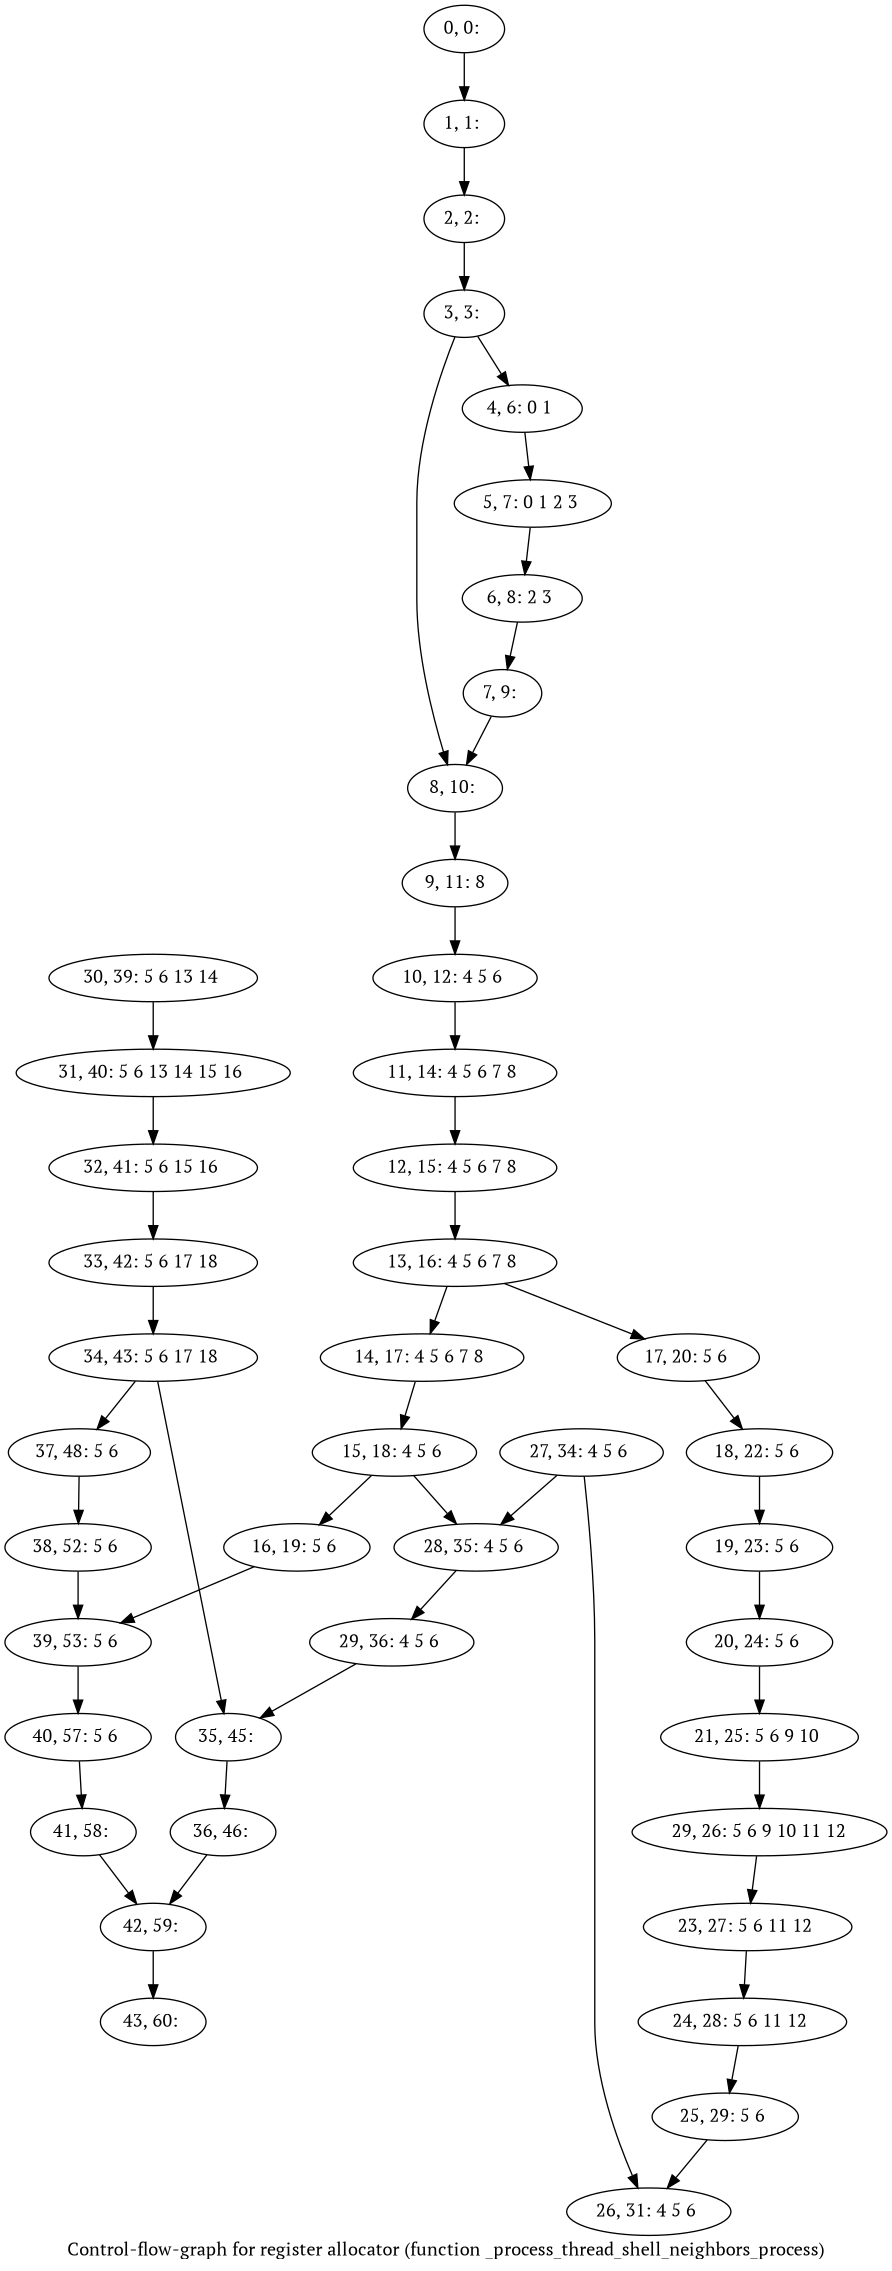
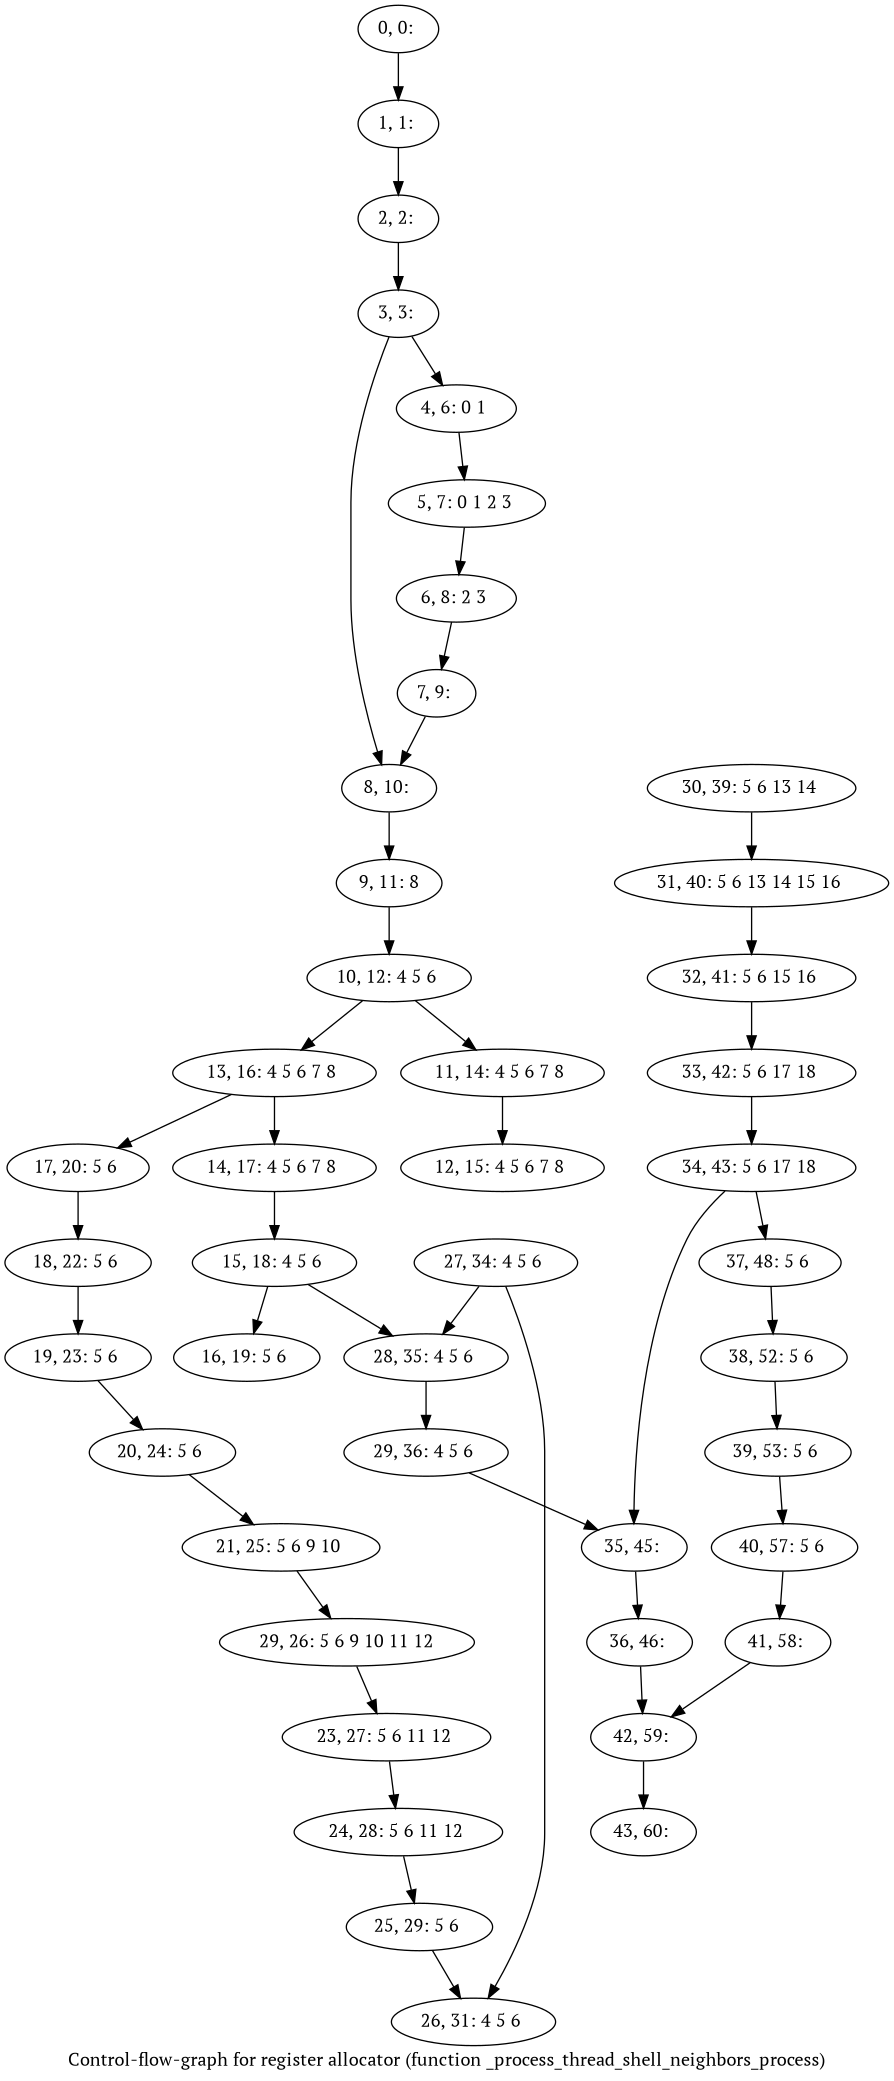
(455, 1209) -> (337, 1021)
(191, 1594) -> none
